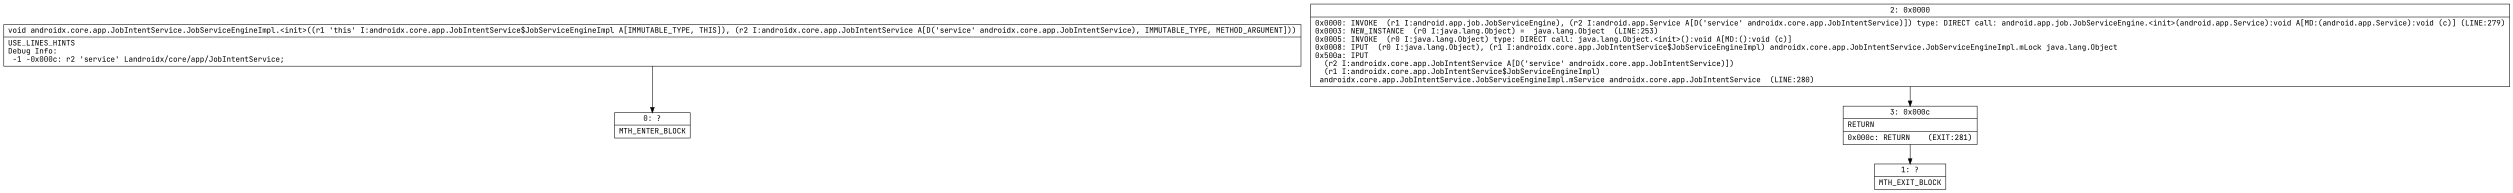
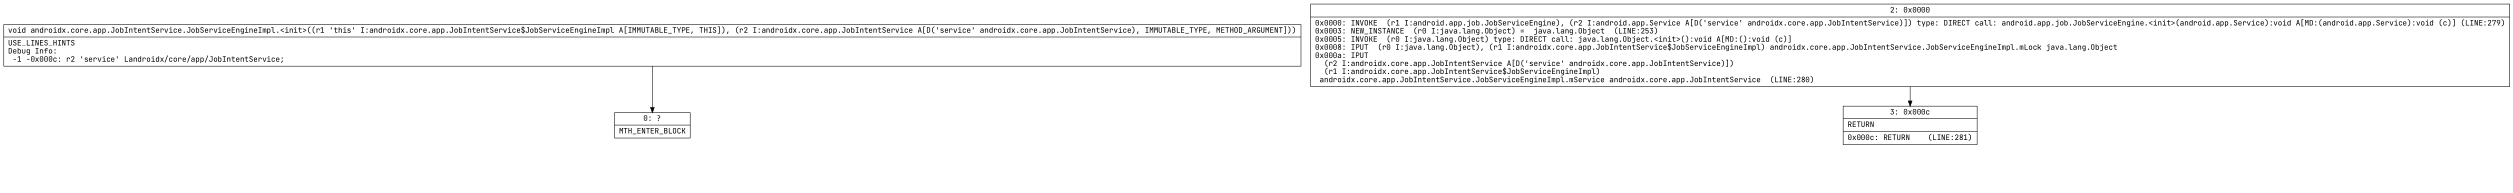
(1346, 56) -> (1346, 56)
(1910, 138) -> (1910, 138)
(1910, 177) -> none
